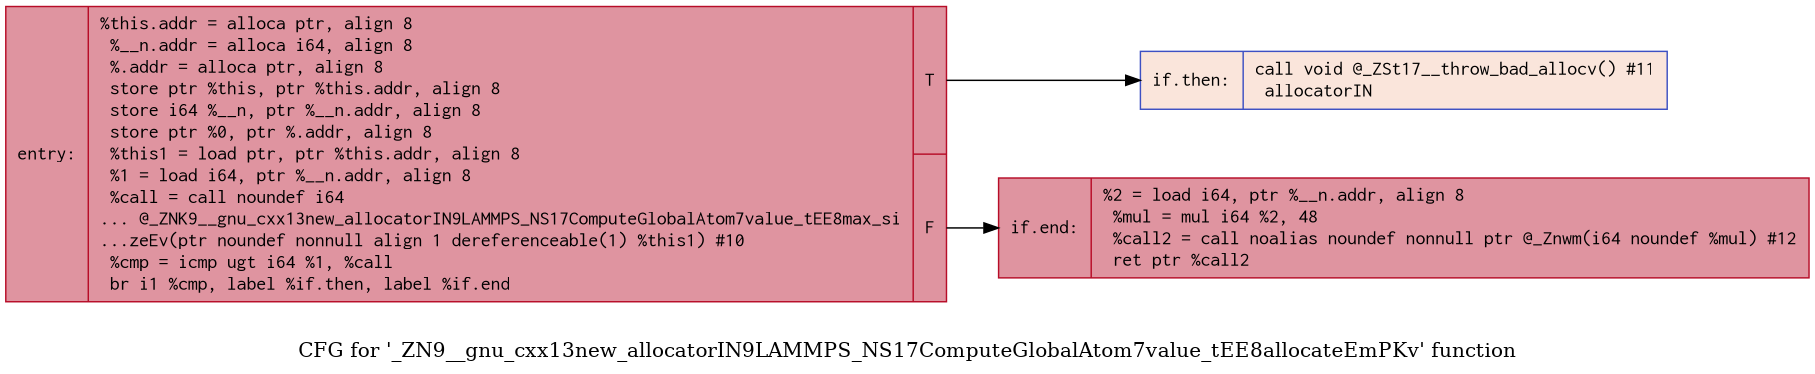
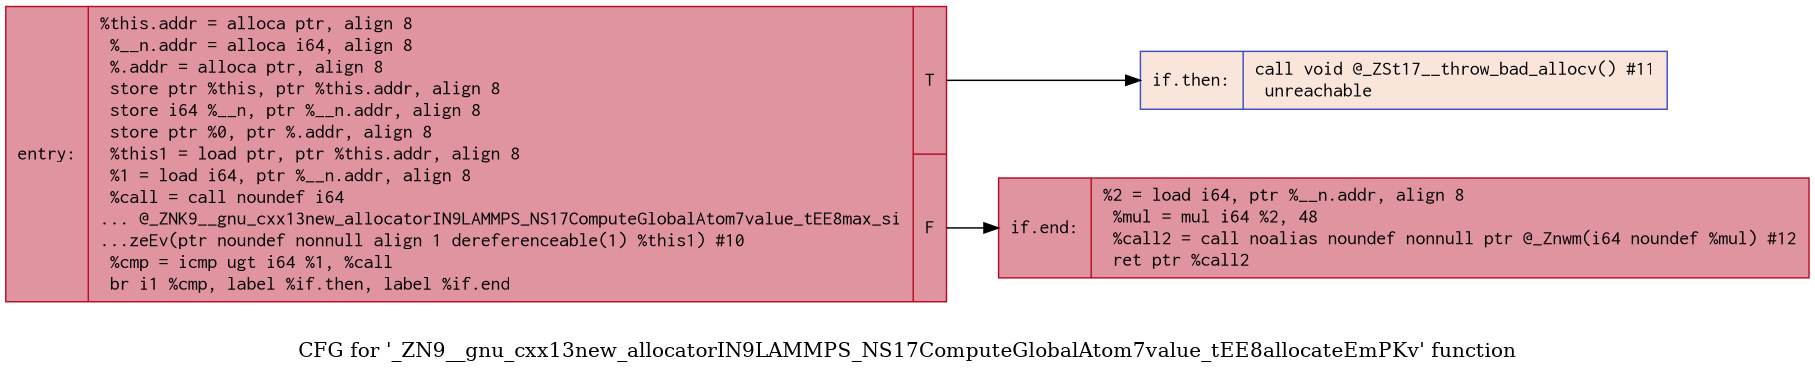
(1314, 90) -> (1314, 90)
